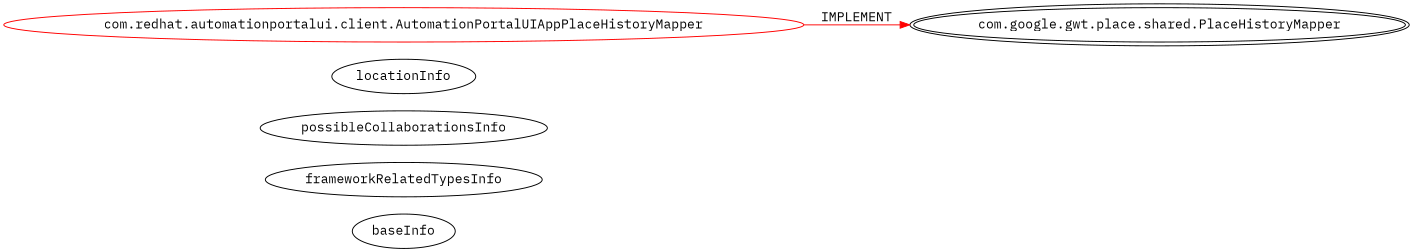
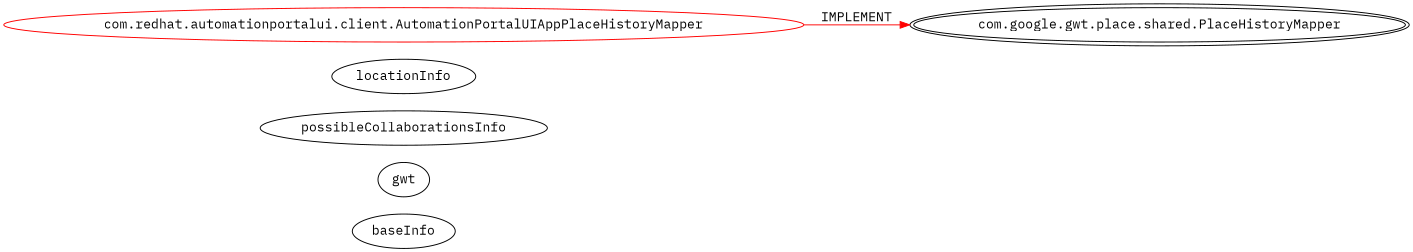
(404, 180) -> (404, 180)
